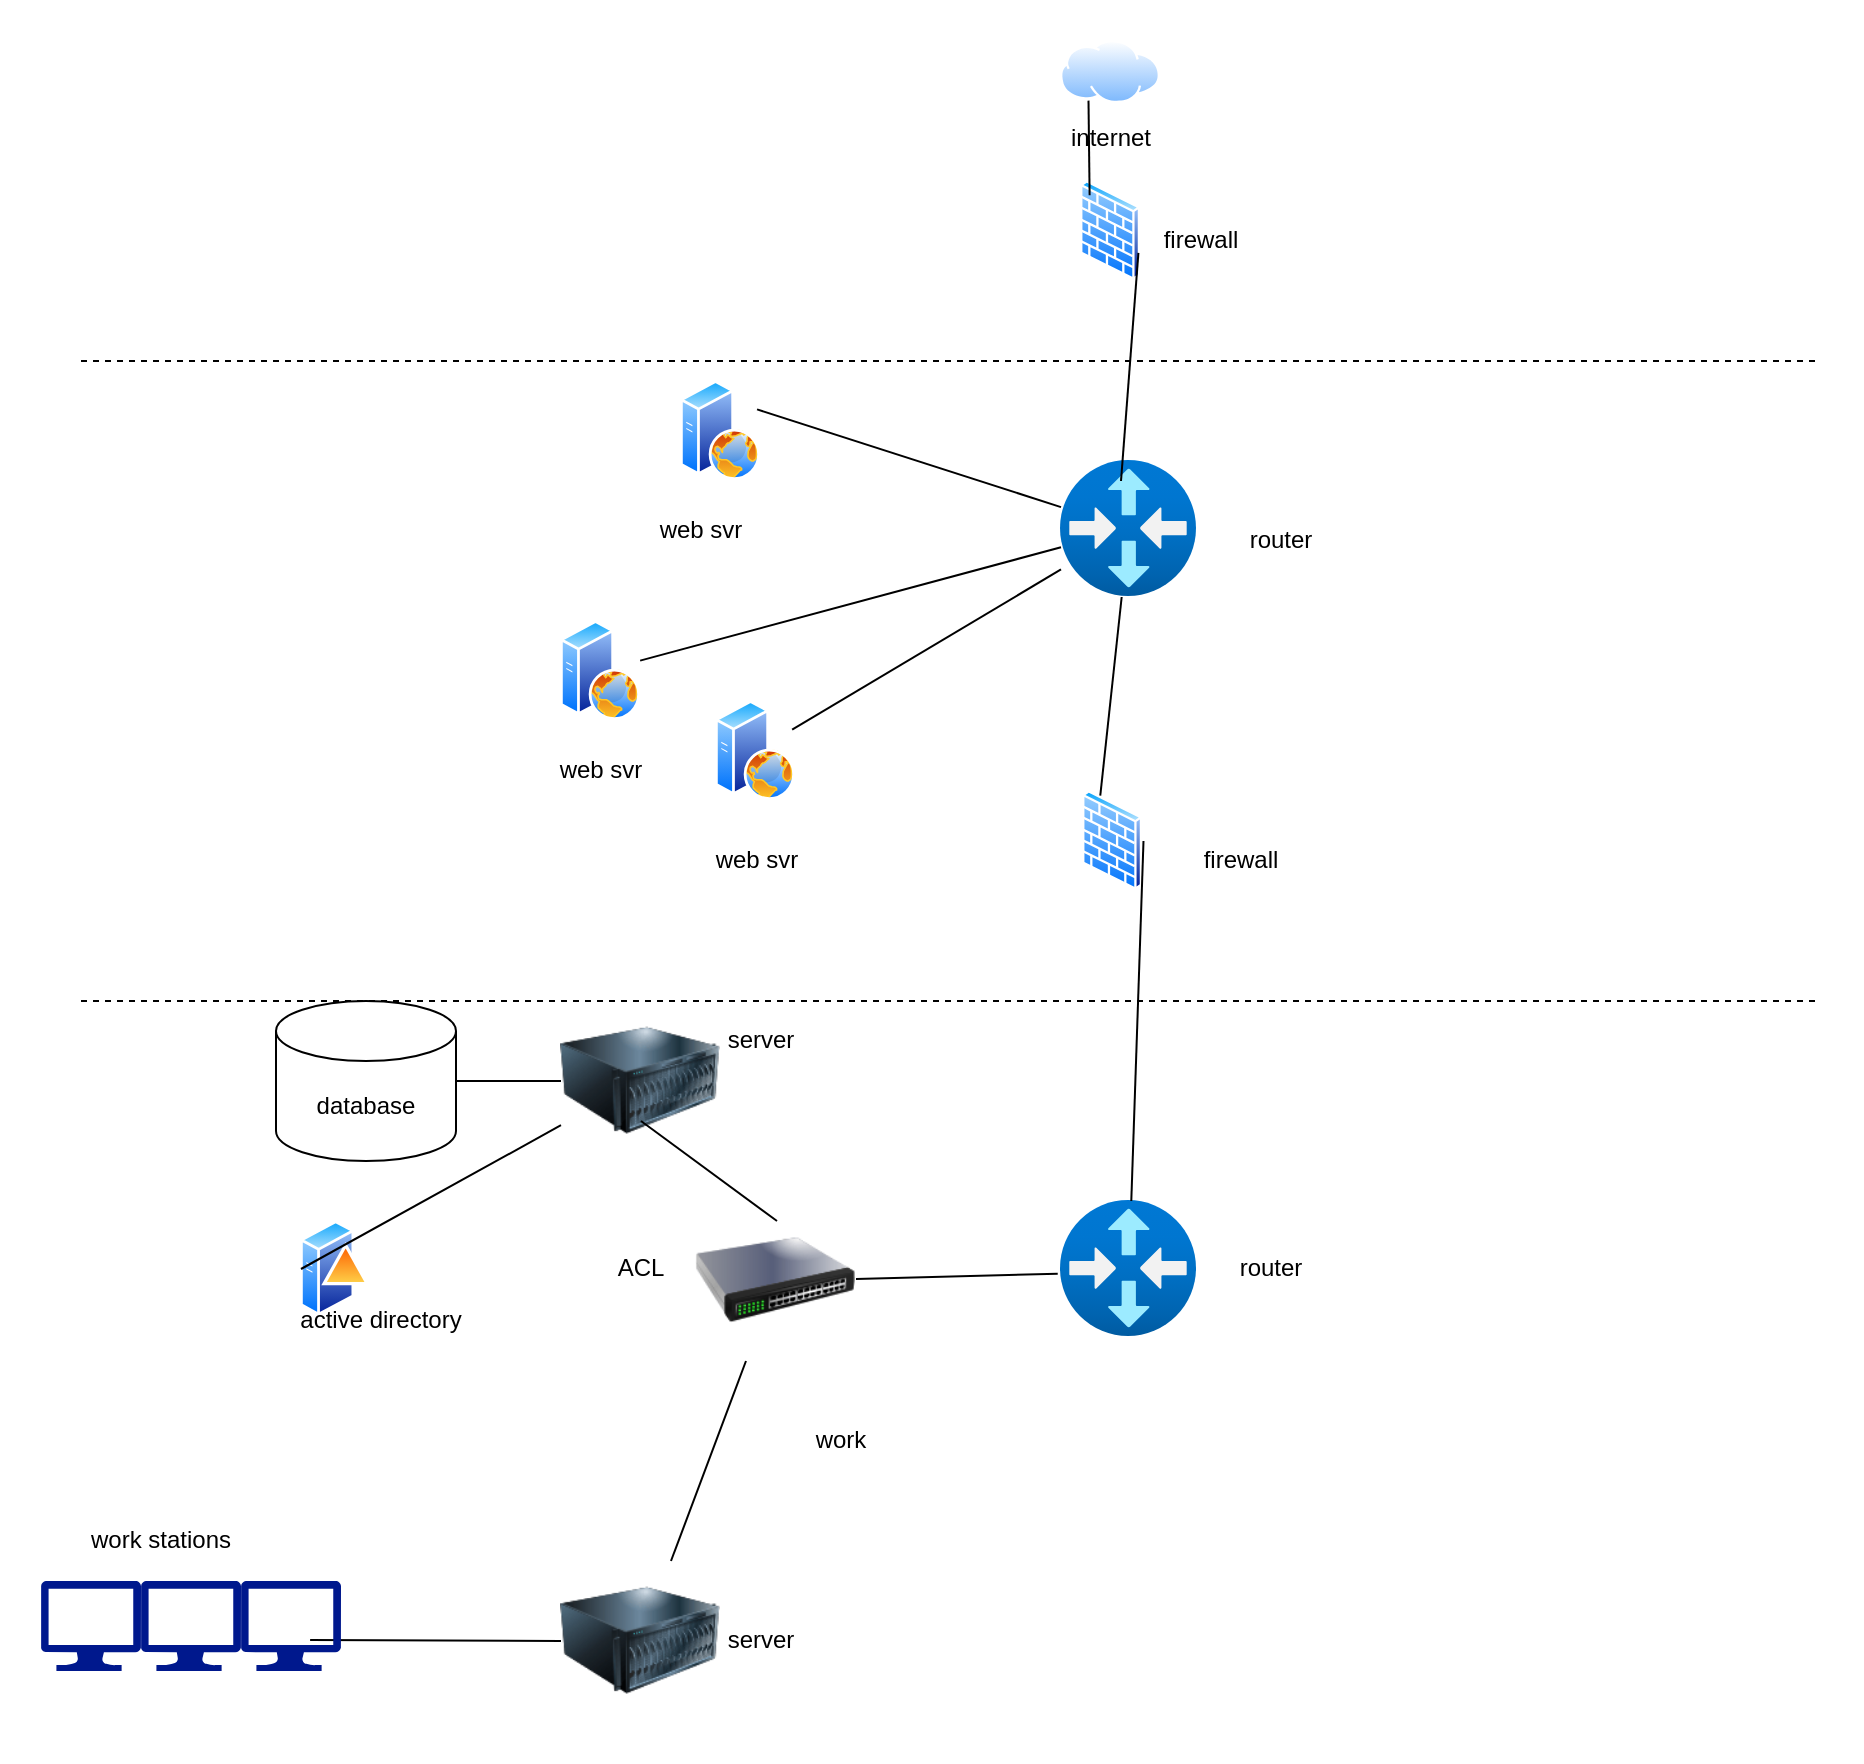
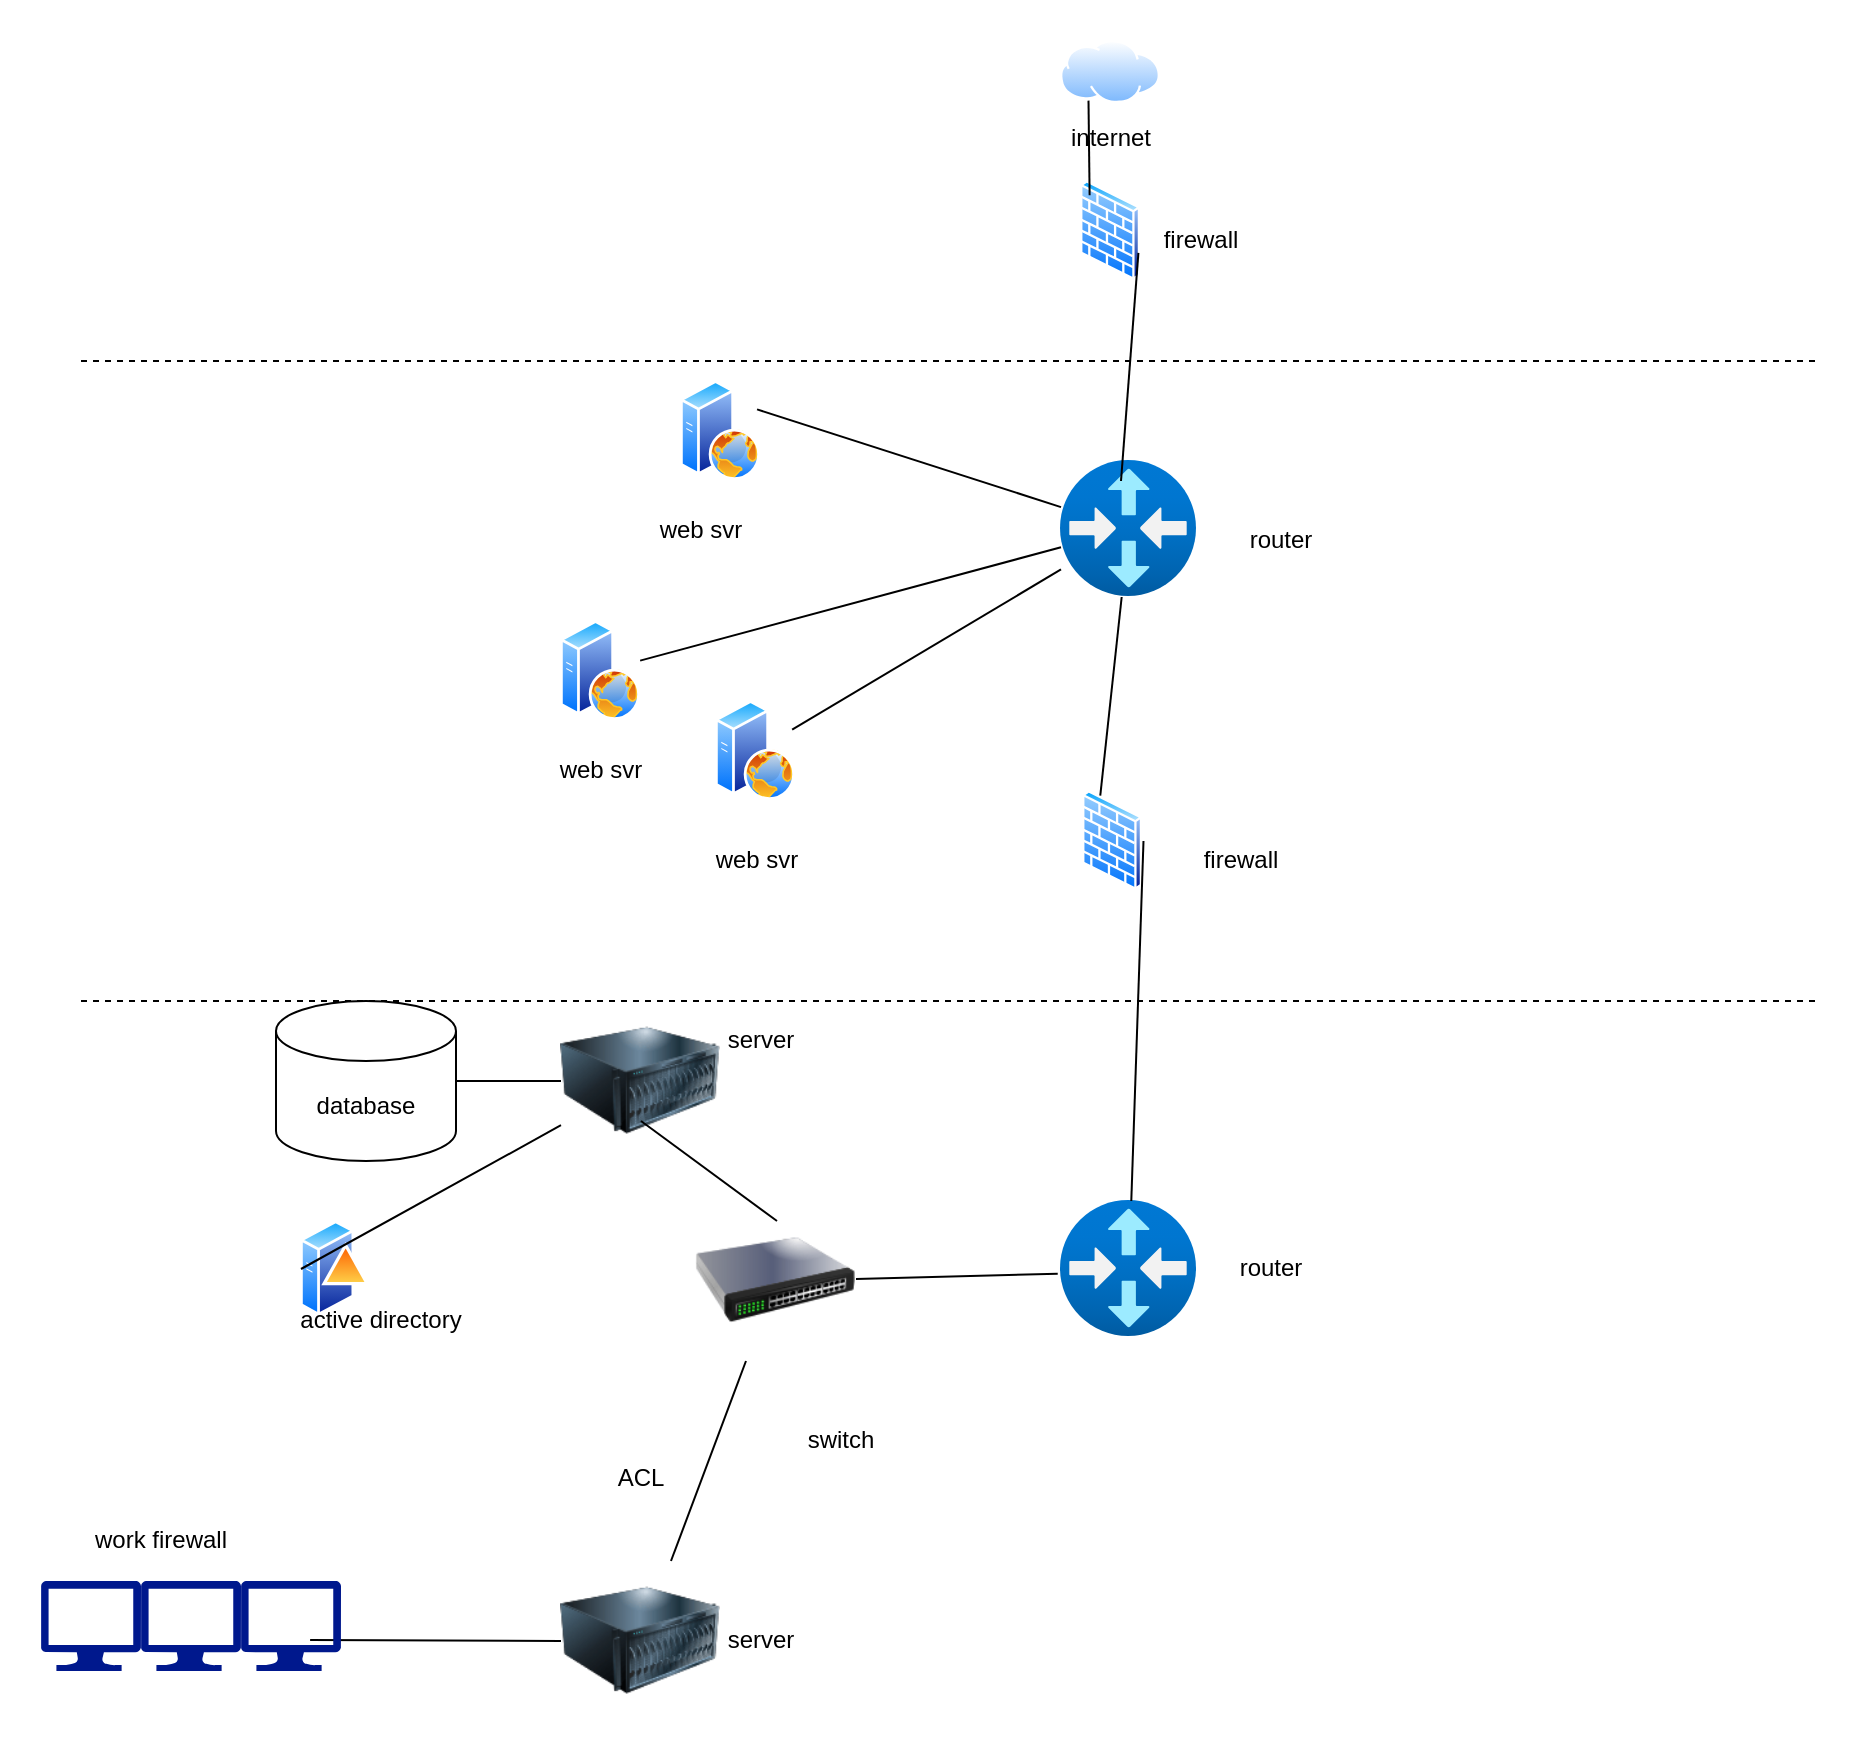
(641, 1269) -> (641, 1479)
(842, 1441) -> (842, 1441)
(162, 1541) -> (162, 1541)
